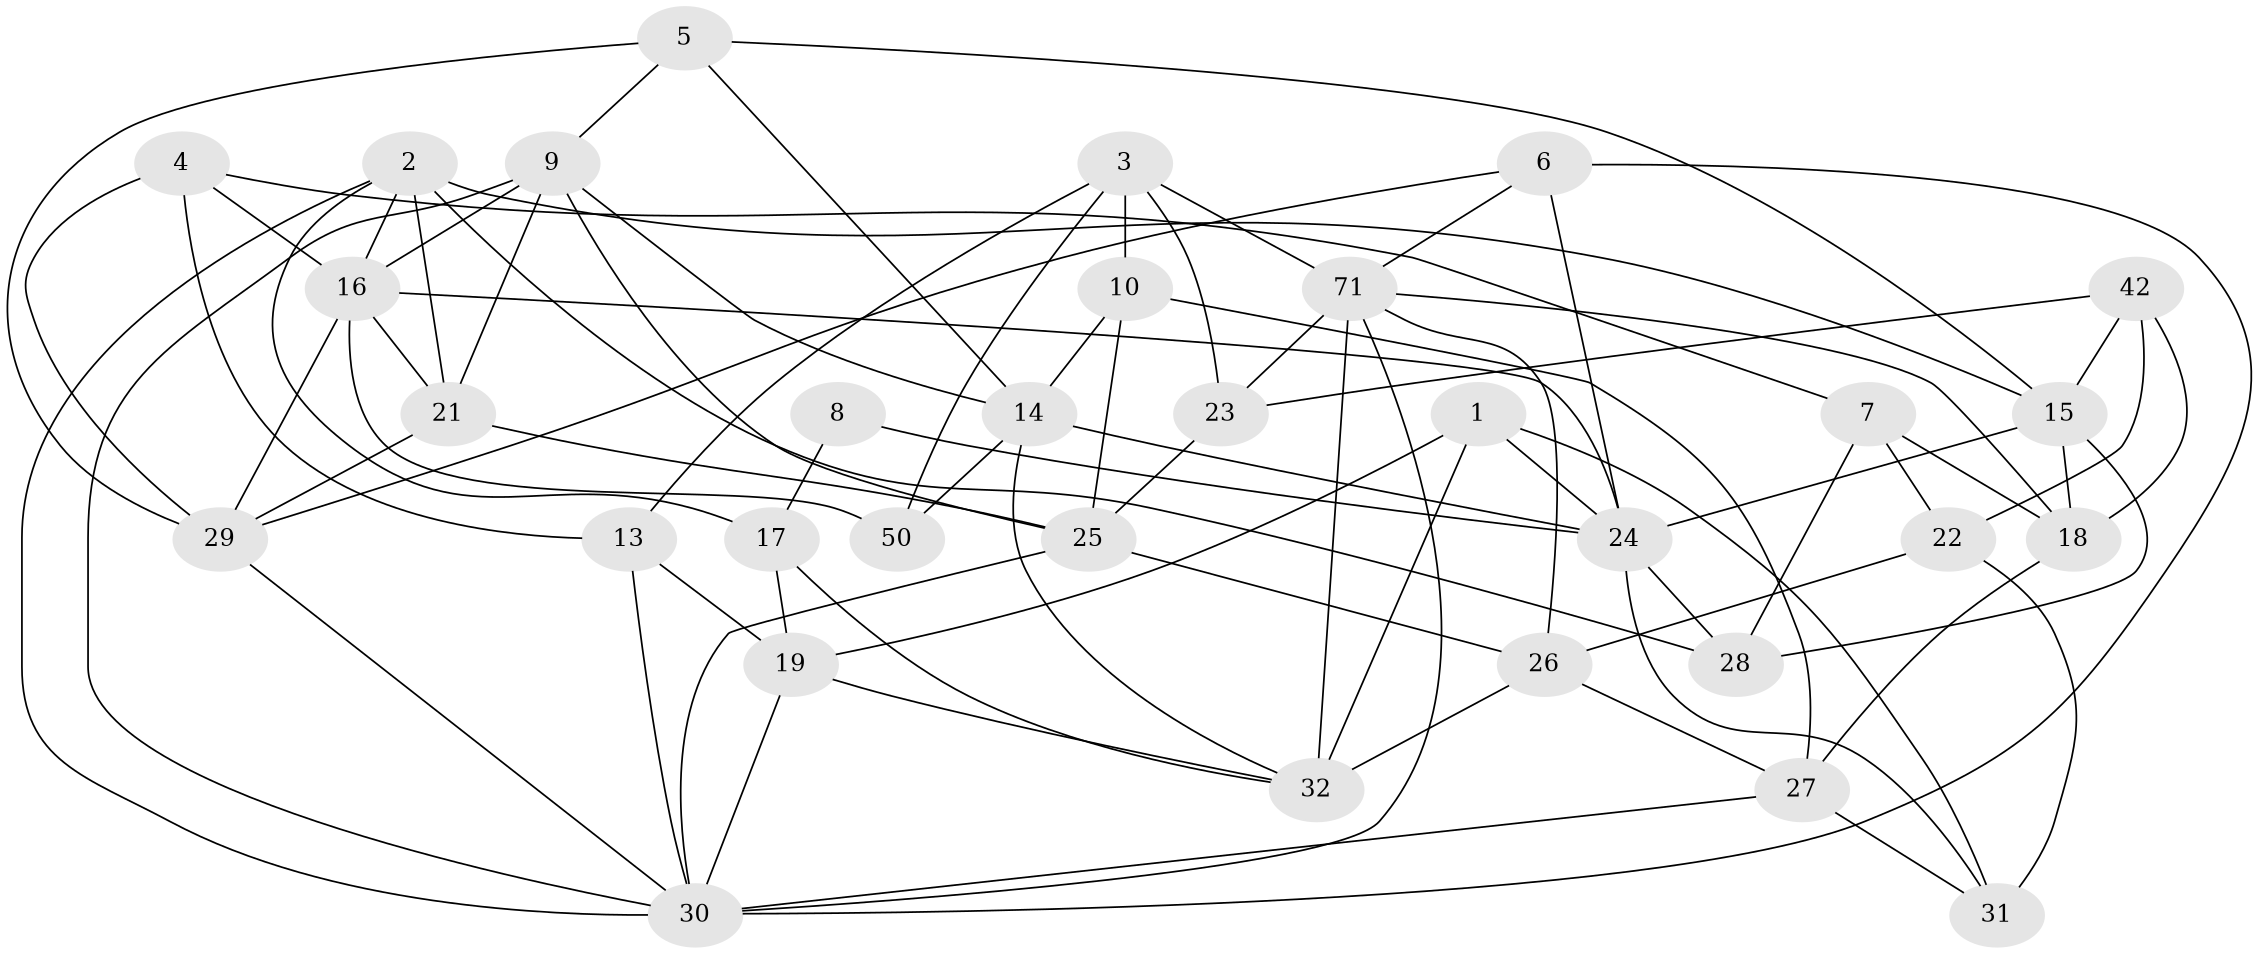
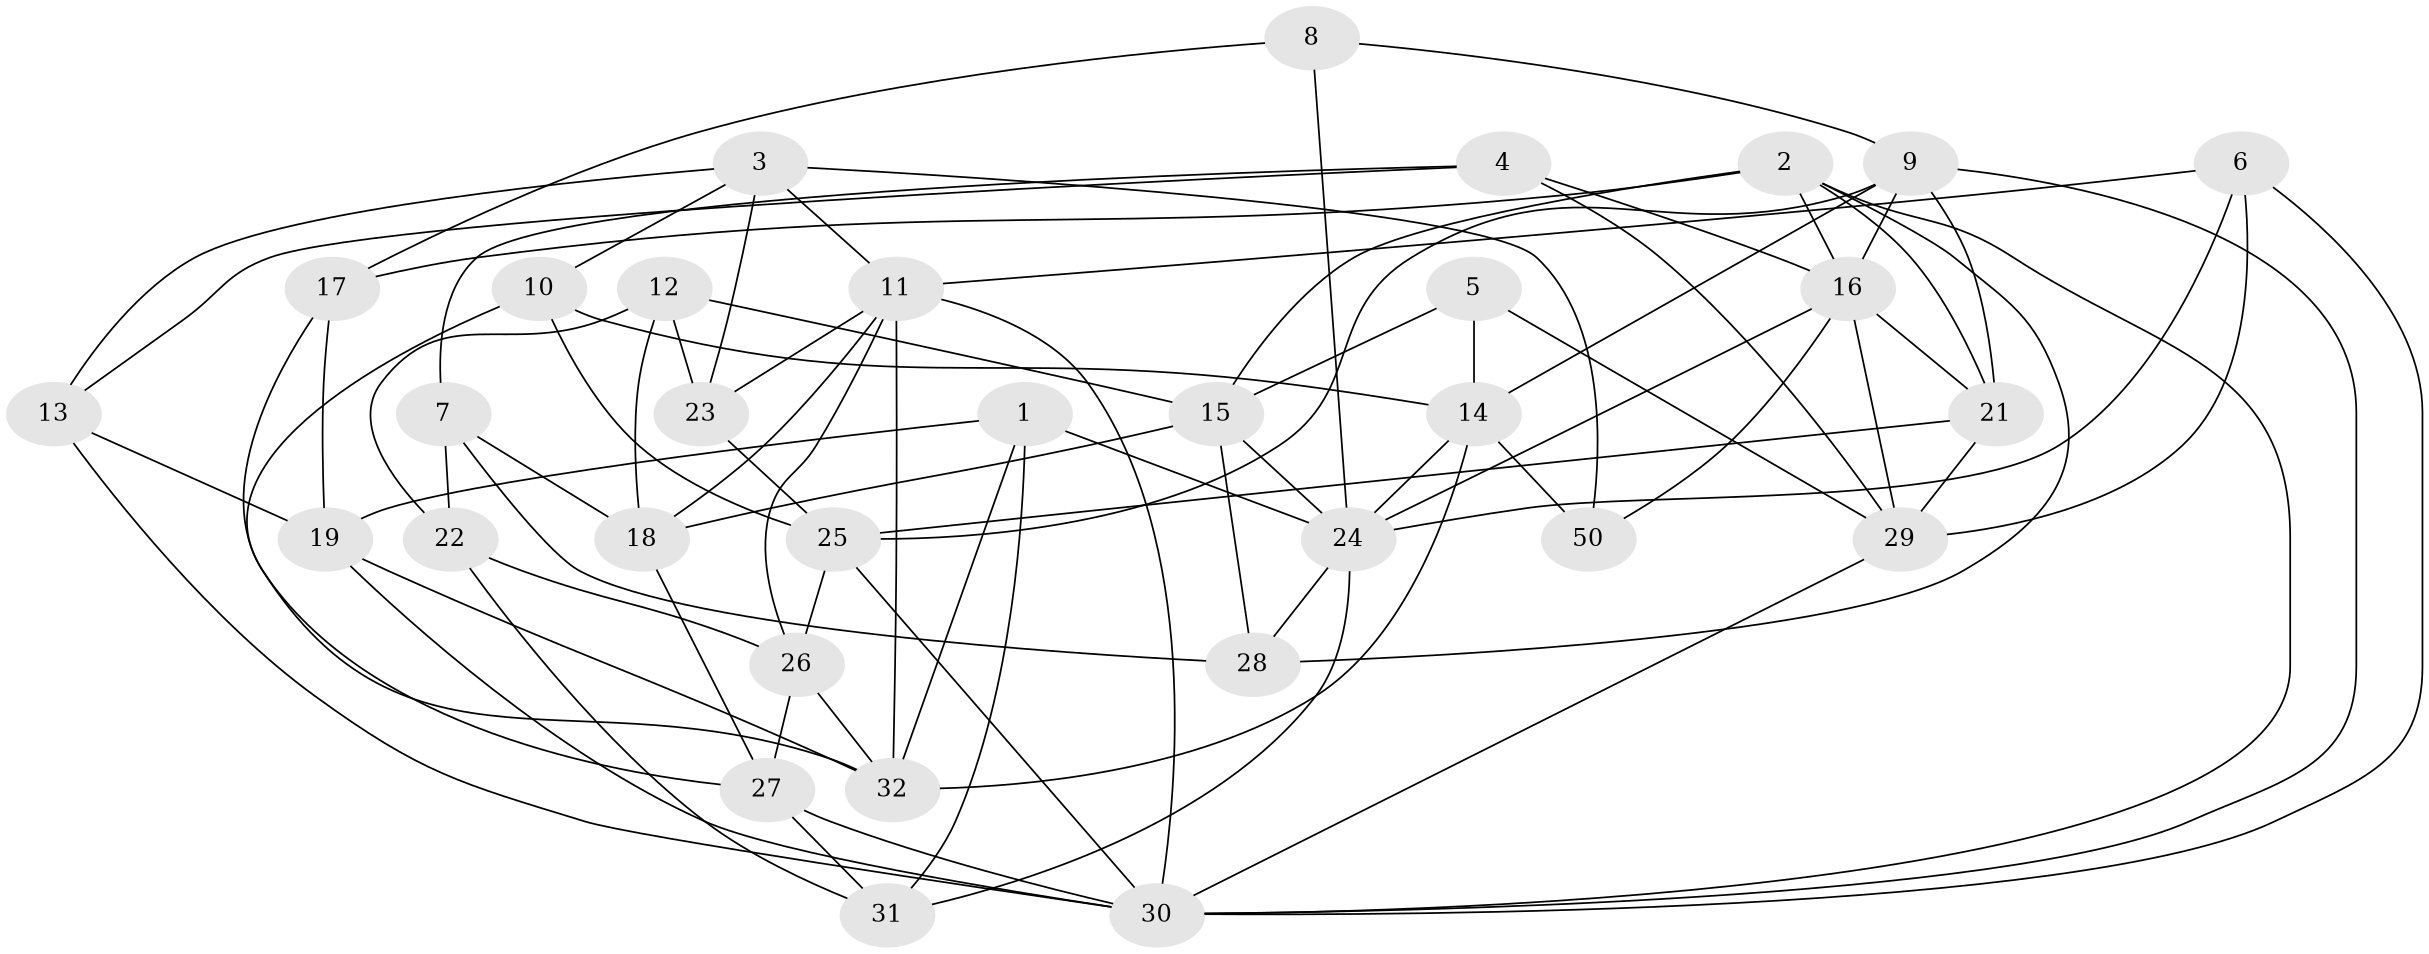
(619, 101) -> (1620, 79)
(1350, 289) -> (896, 289)
(2136, 289) -> (665, 289)
